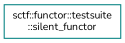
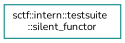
(62, 22) -> (62, 22)
